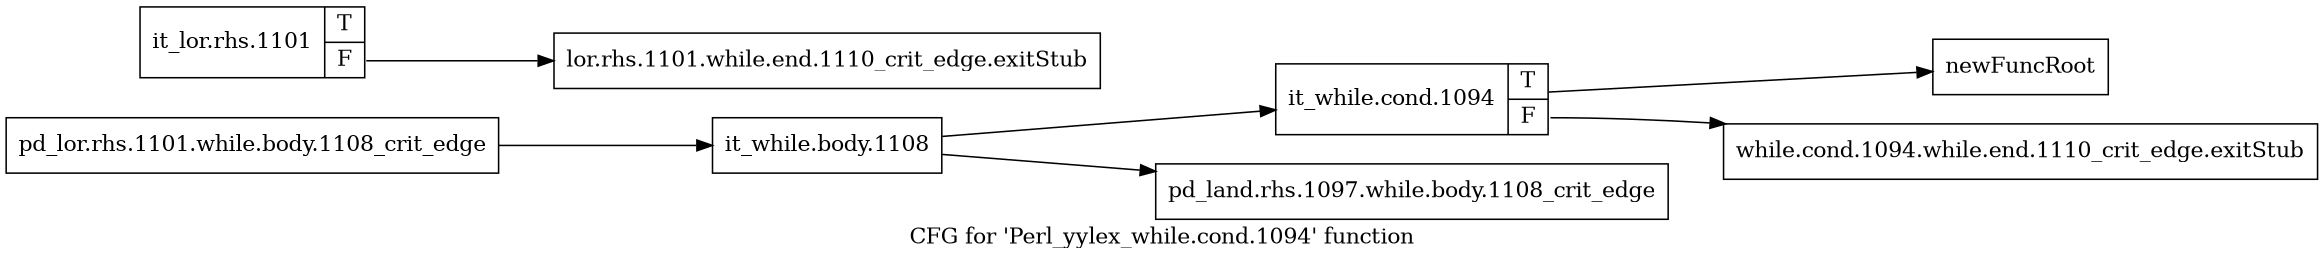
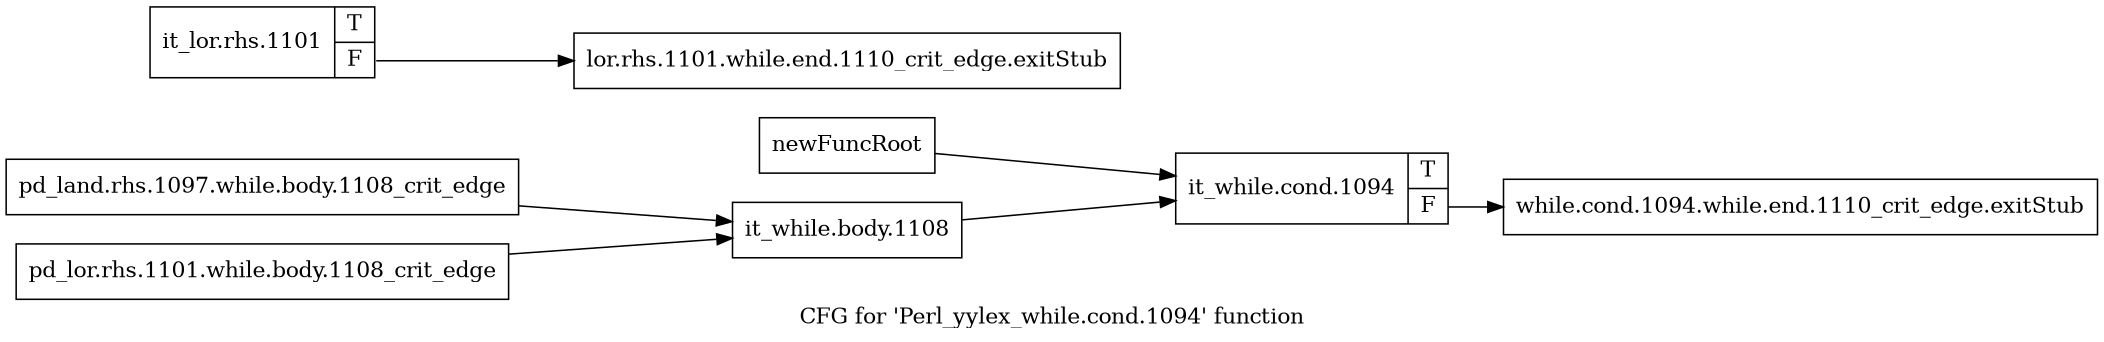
(1733, 82) -> (1047, 164)
(1041, 162) -> (617, 213)
